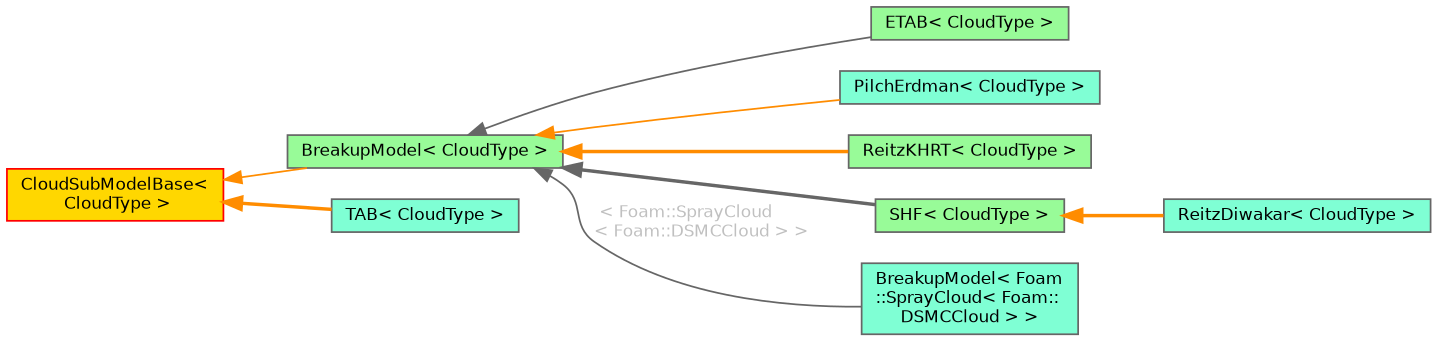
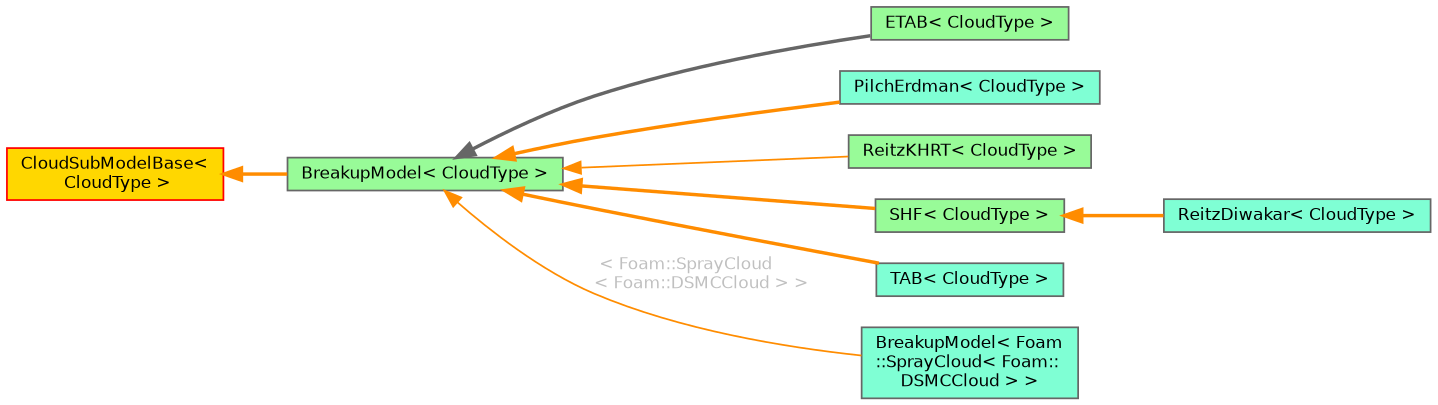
(675, 73) -> (666, 75)
(697, 115) -> (676, 124)
(715, 152) -> (715, 162)
(274, 173) -> (264, 174)
(728, 187) -> (728, 197)
(287, 206) -> (701, 229)
(683, 283) -> (646, 312)
